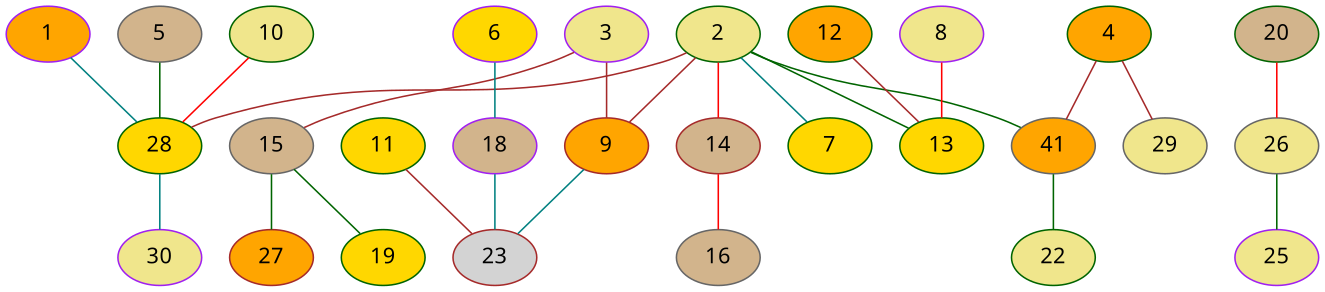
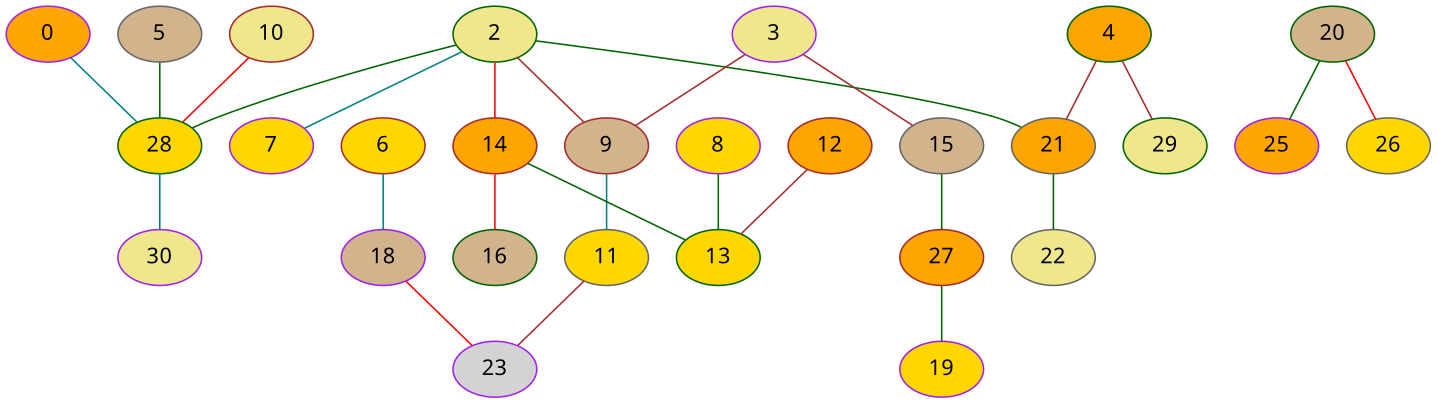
(48, 34) -> (48, 34)
(271, 34) -> (271, 34)
(495, 34) -> (383, 146)
(830, 34) -> (830, 146)
(942, 34) -> (718, 146)
(830, 90) -> (595, 196)
(942, 90) -> (718, 202)
(376, 91) -> (323, 82)
(383, 146) -> (607, 258)
(607, 146) -> (607, 146)
(718, 146) -> (495, 146)
(830, 146) -> (271, 146)
(1053, 146) -> (1053, 146)
(1165, 146) -> (1165, 146)
(1277, 146) -> (1388, 146)
(327, 202) -> (942, 314)
(495, 202) -> (439, 313)
(551, 202) -> (607, 191)
(1277, 202) -> (1305, 90)
(383, 258) -> (942, 369)
(495, 258) -> (495, 369)
(718, 258) -> (495, 258)
(1053, 258) -> (1053, 258)
(1277, 258) -> (1277, 146)
